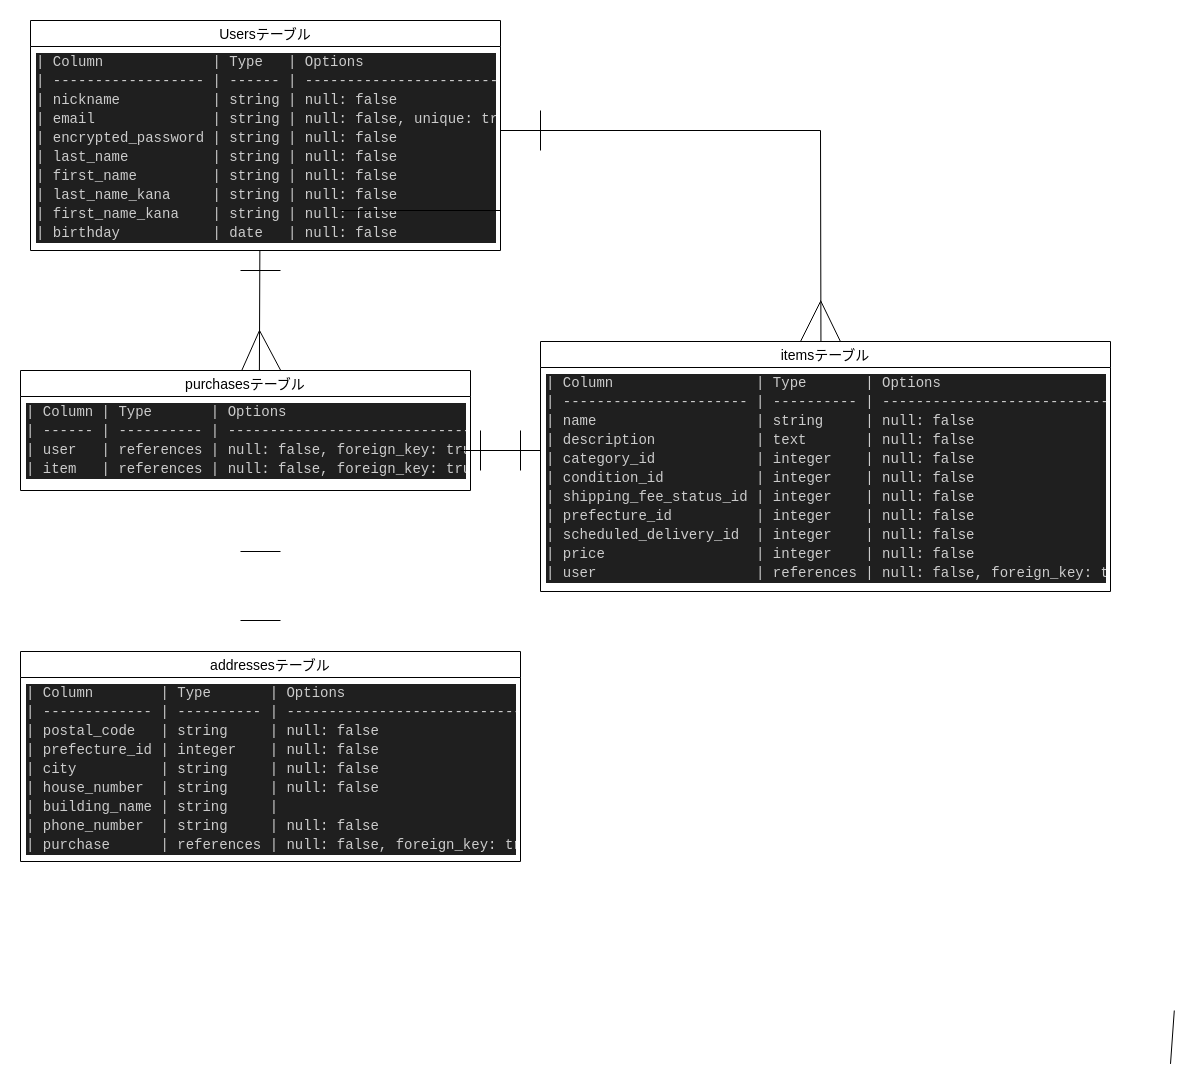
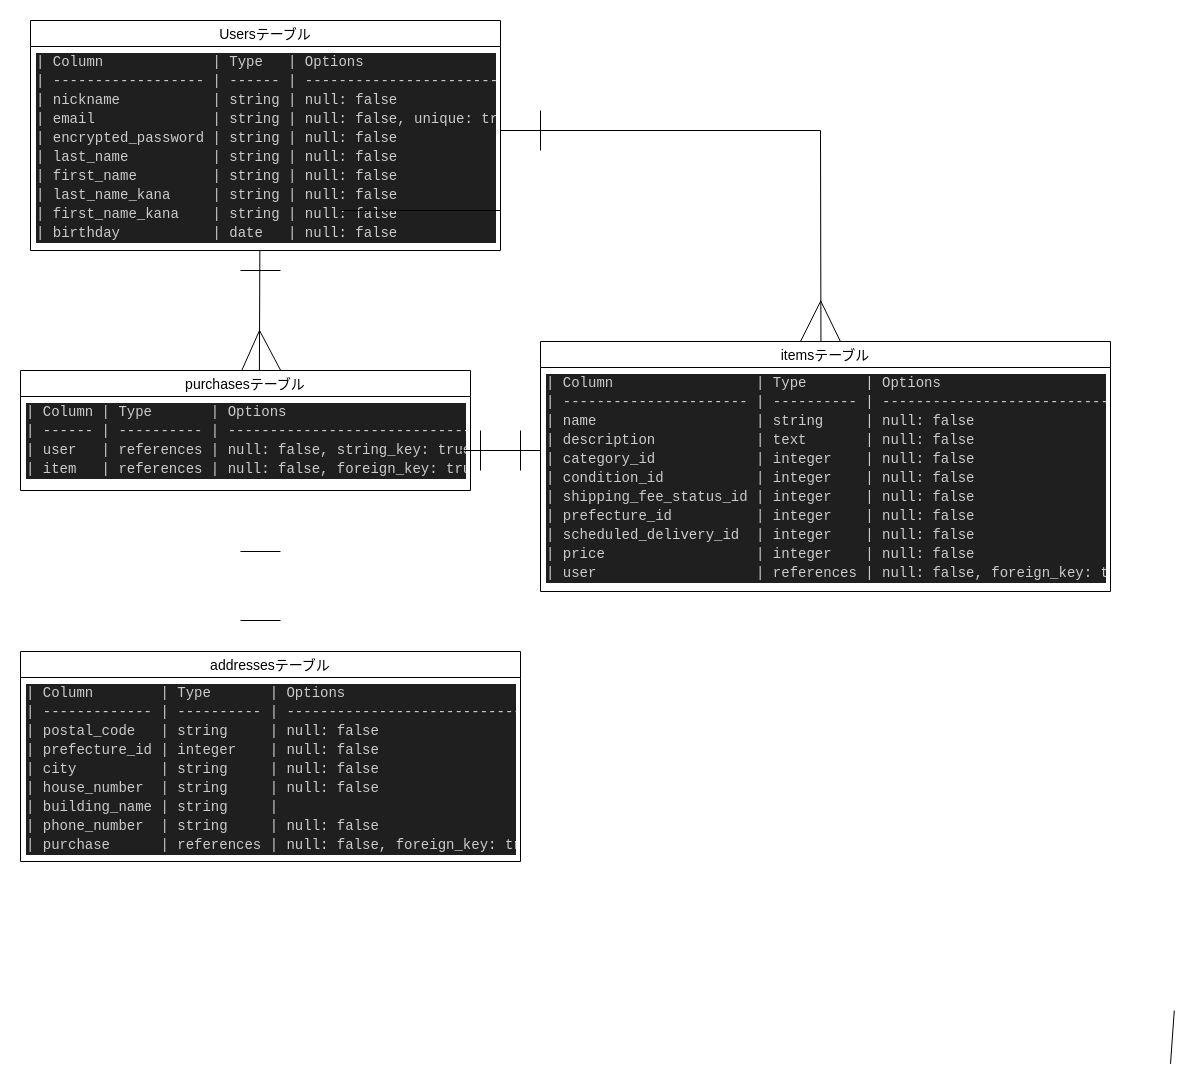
(202, 432) -> (202, 432)
